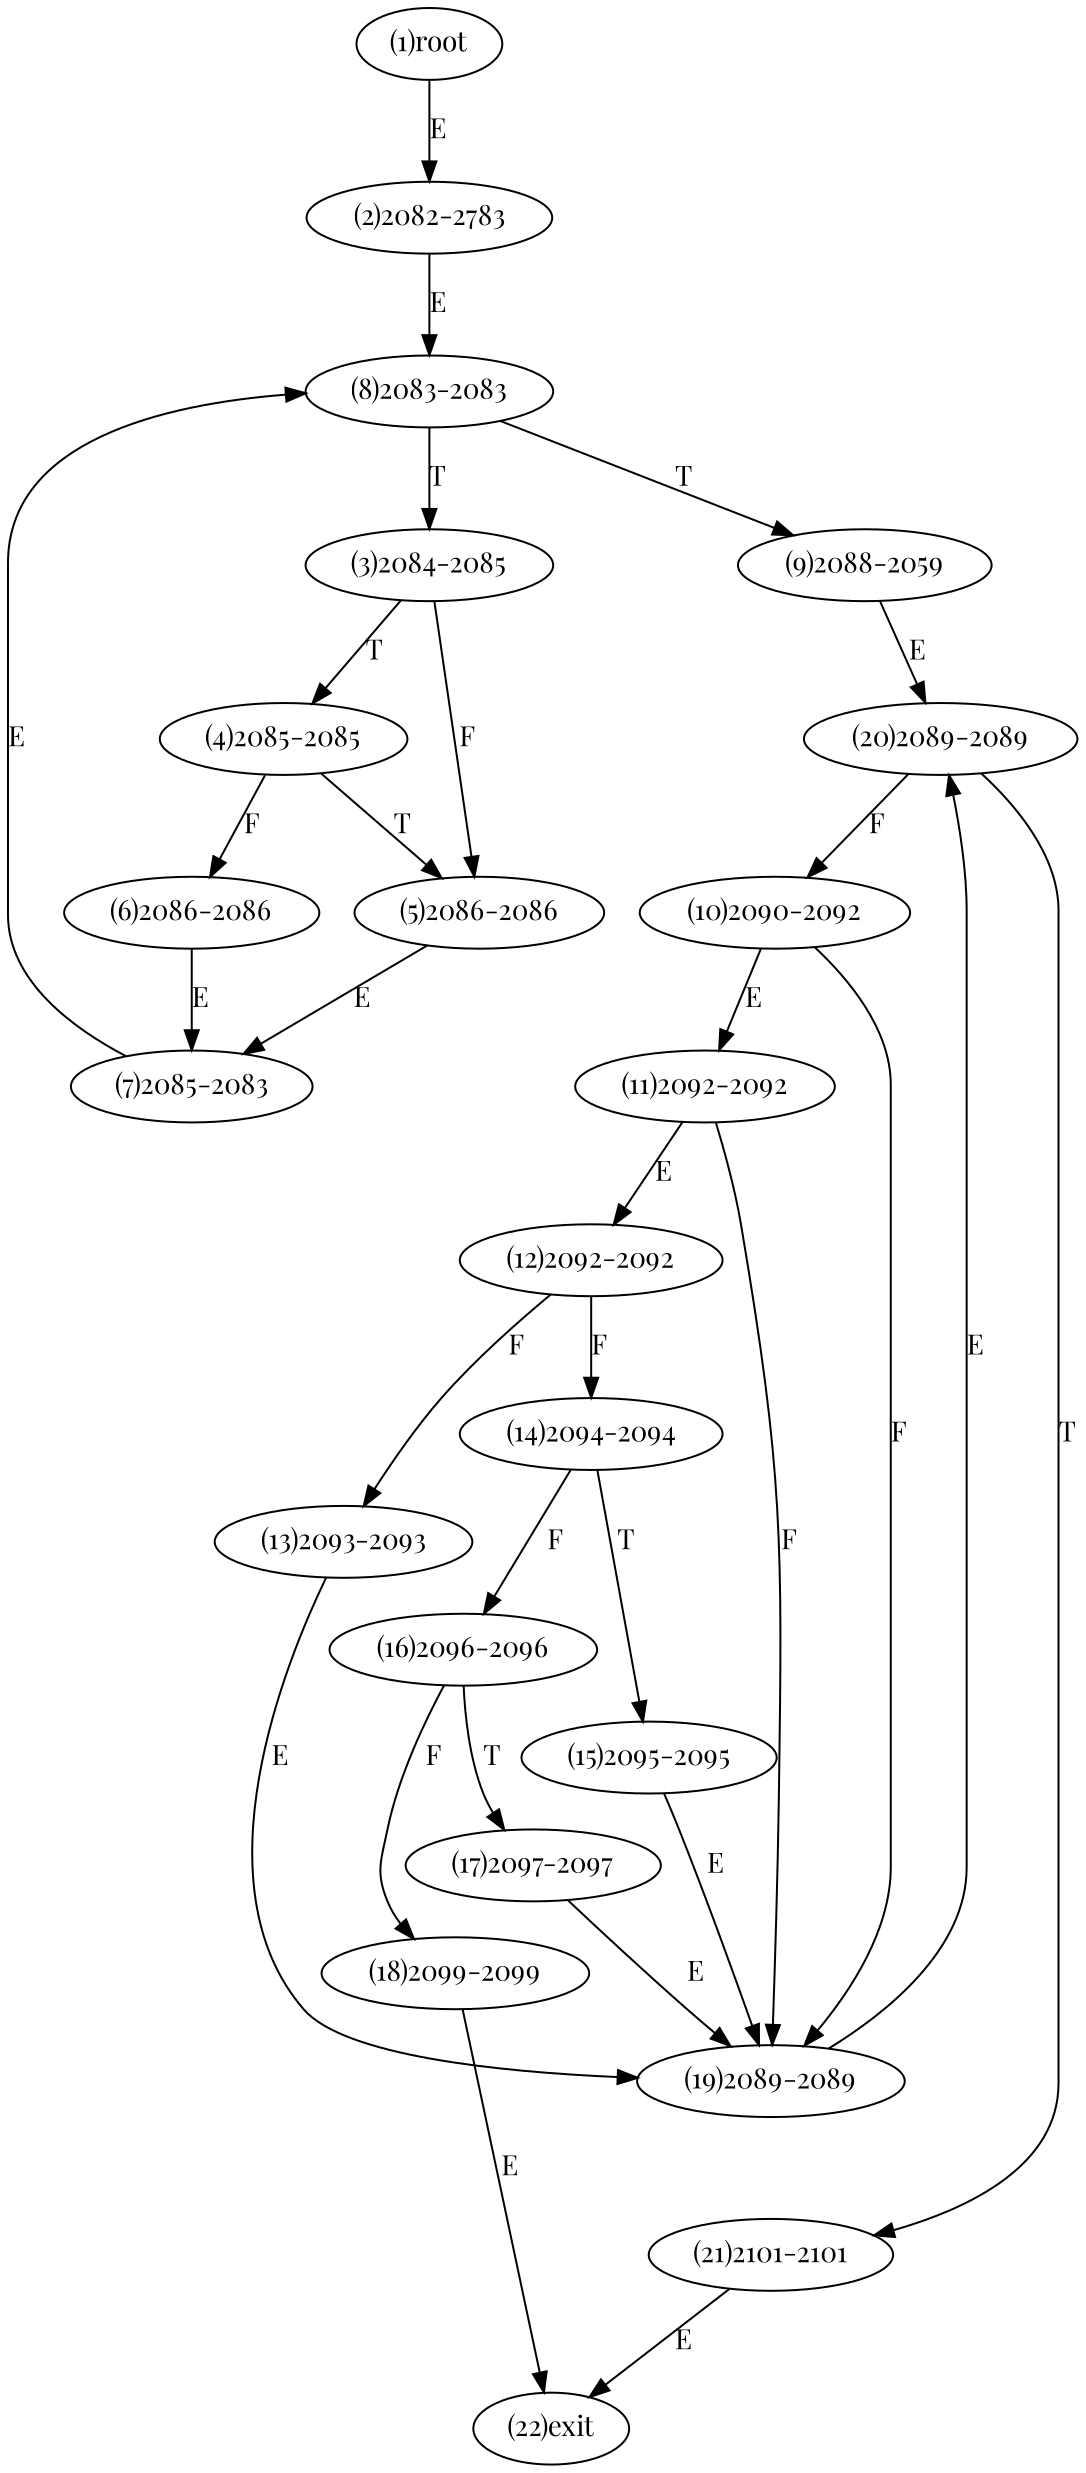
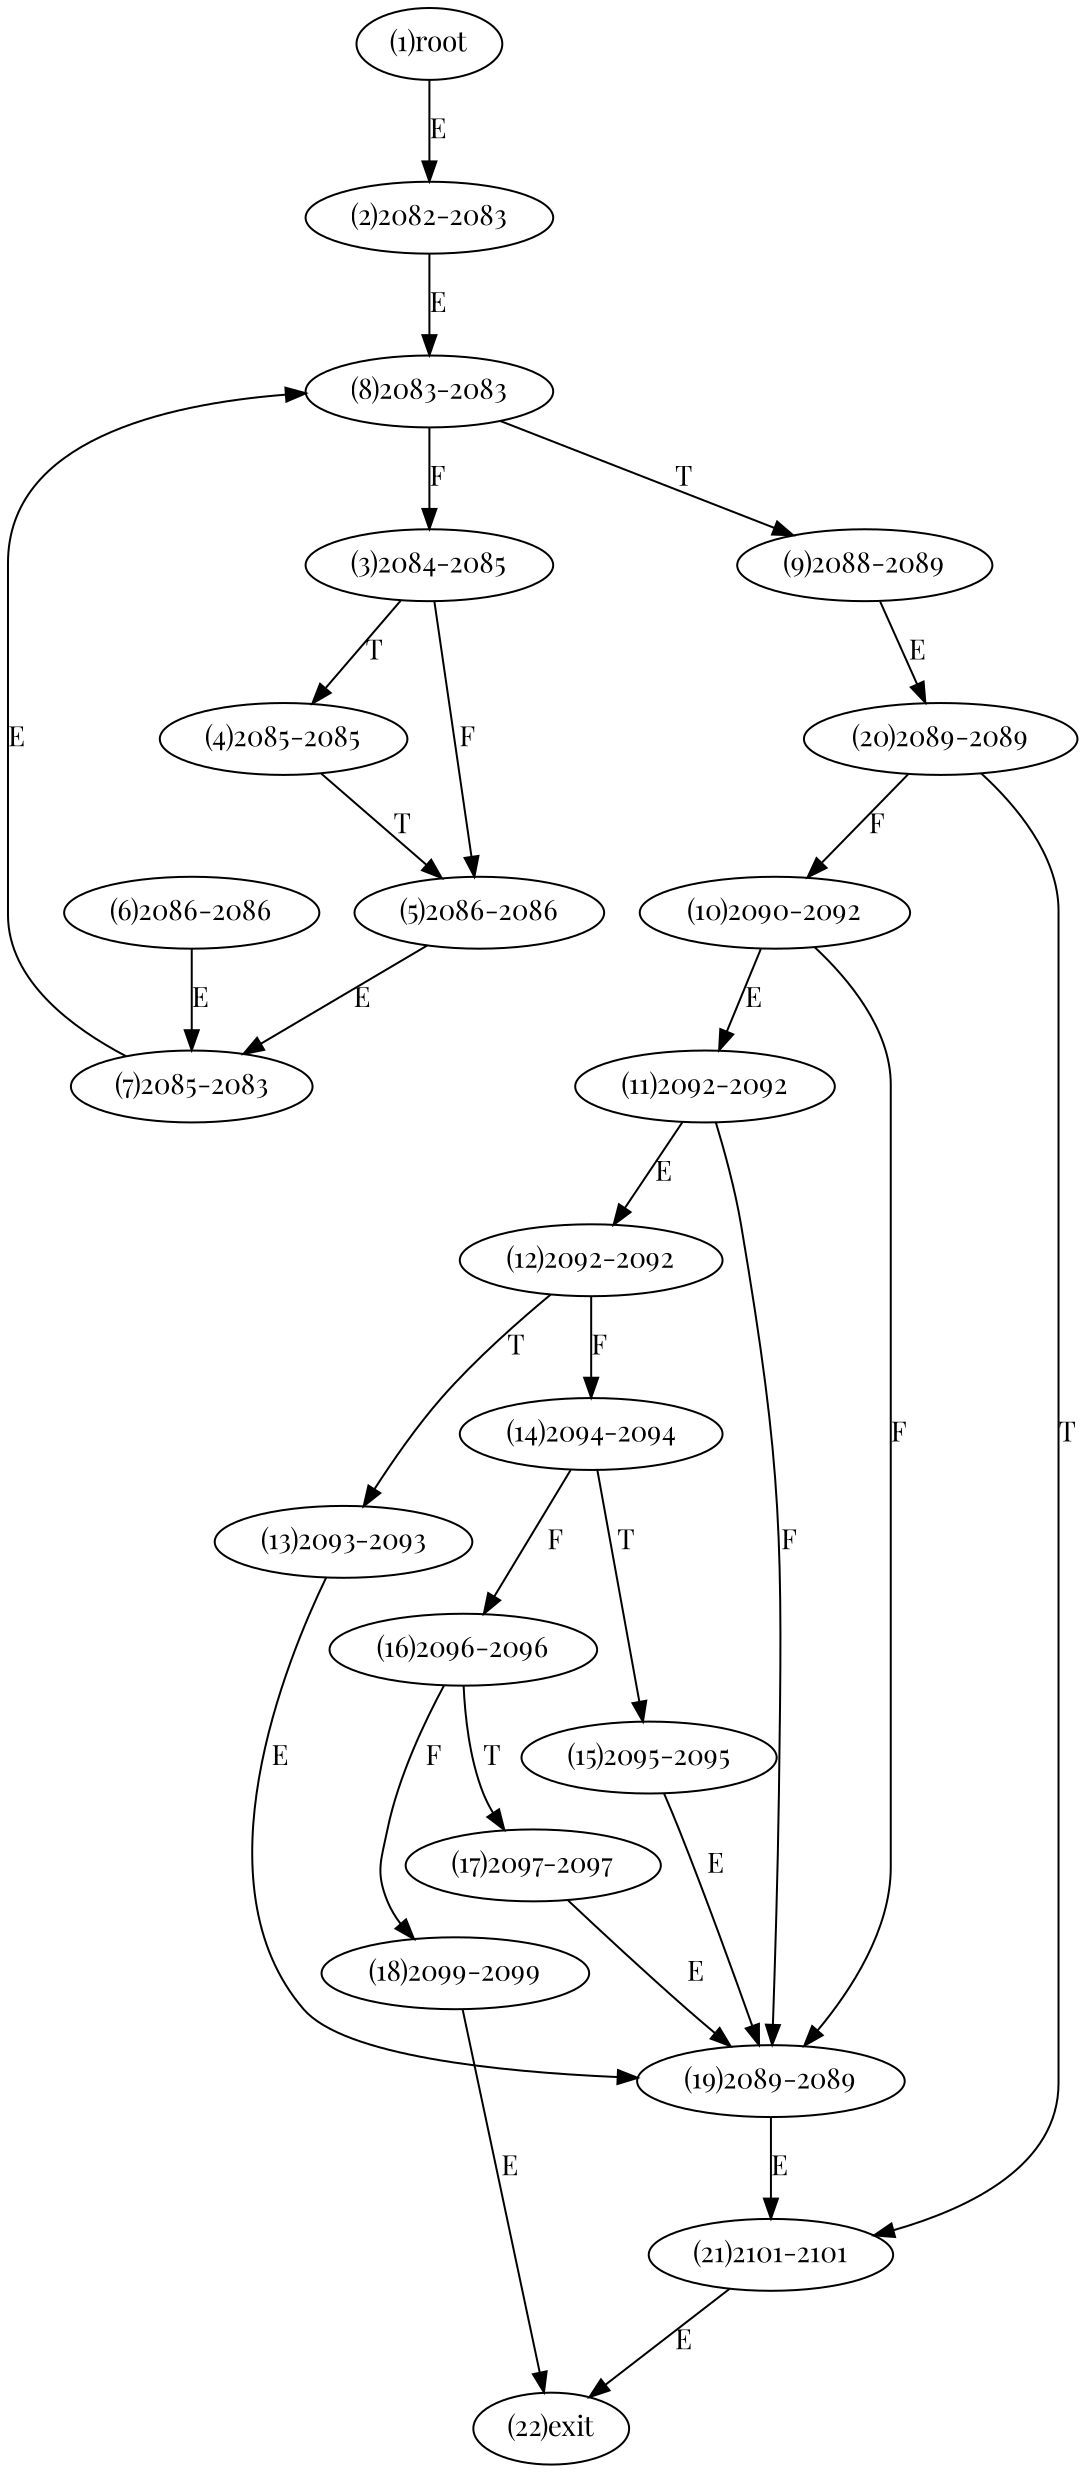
(429, 218) -> (429, 218)
(438, 478) -> (438, 478)
(865, 565) -> (865, 565)
(242, 817) -> none
(517, 1347) -> (517, 1347)
(967, 1450) -> (771, 2158)
